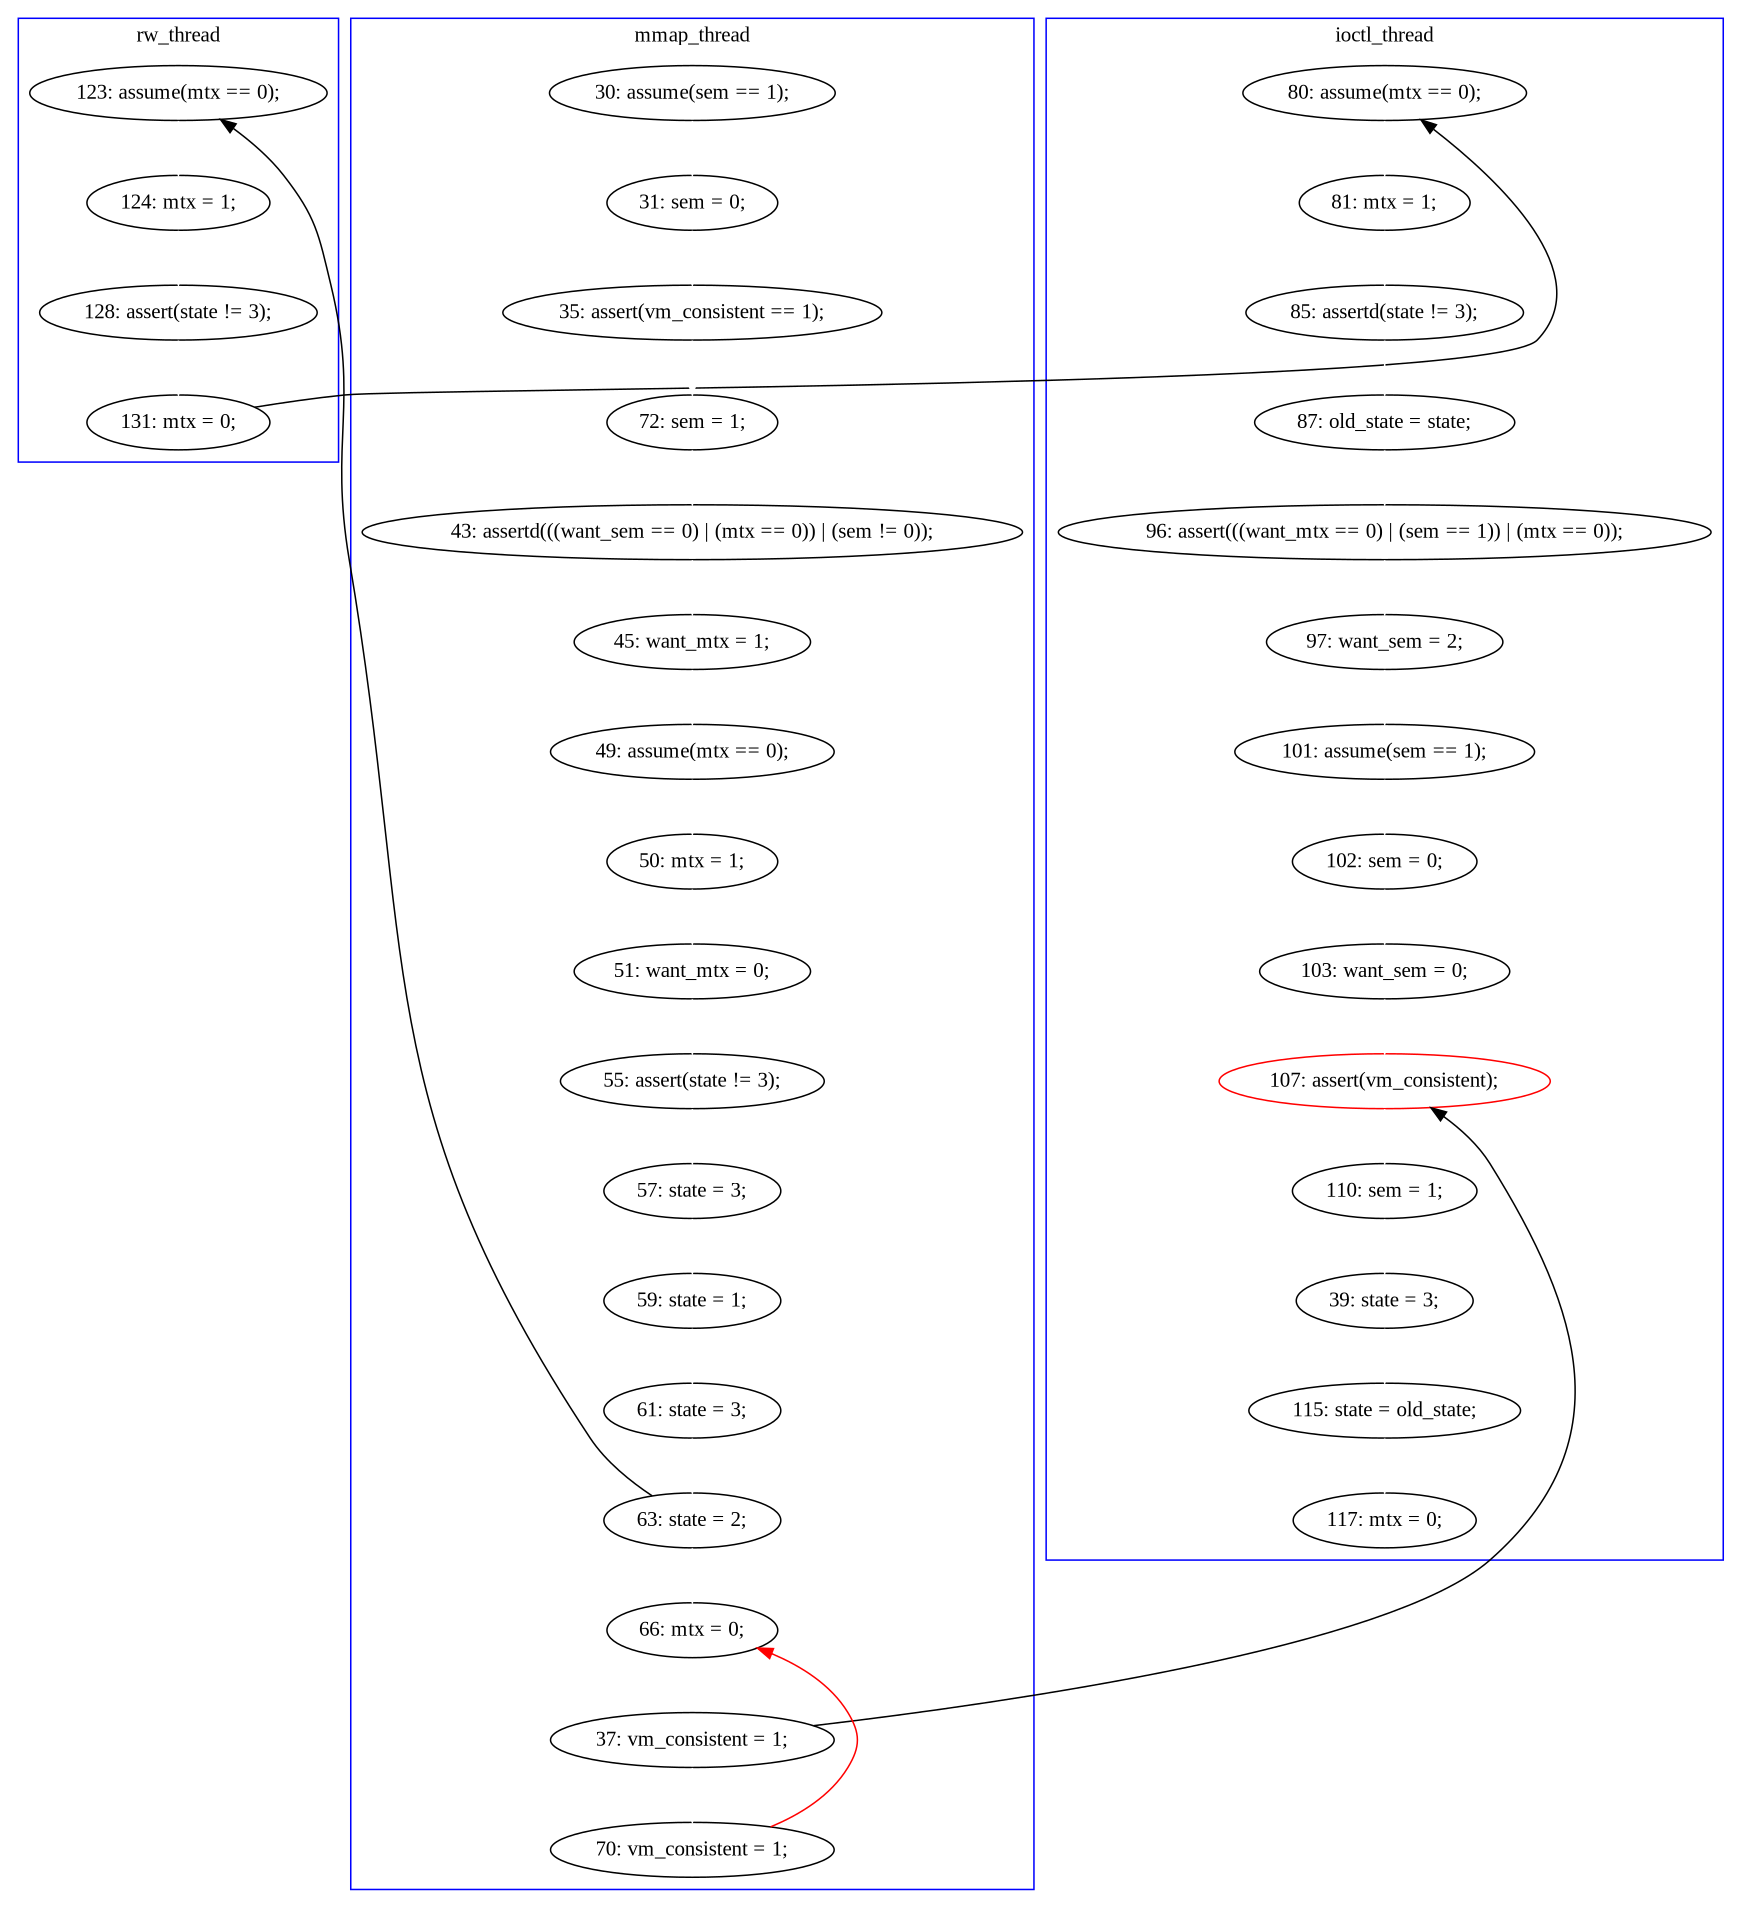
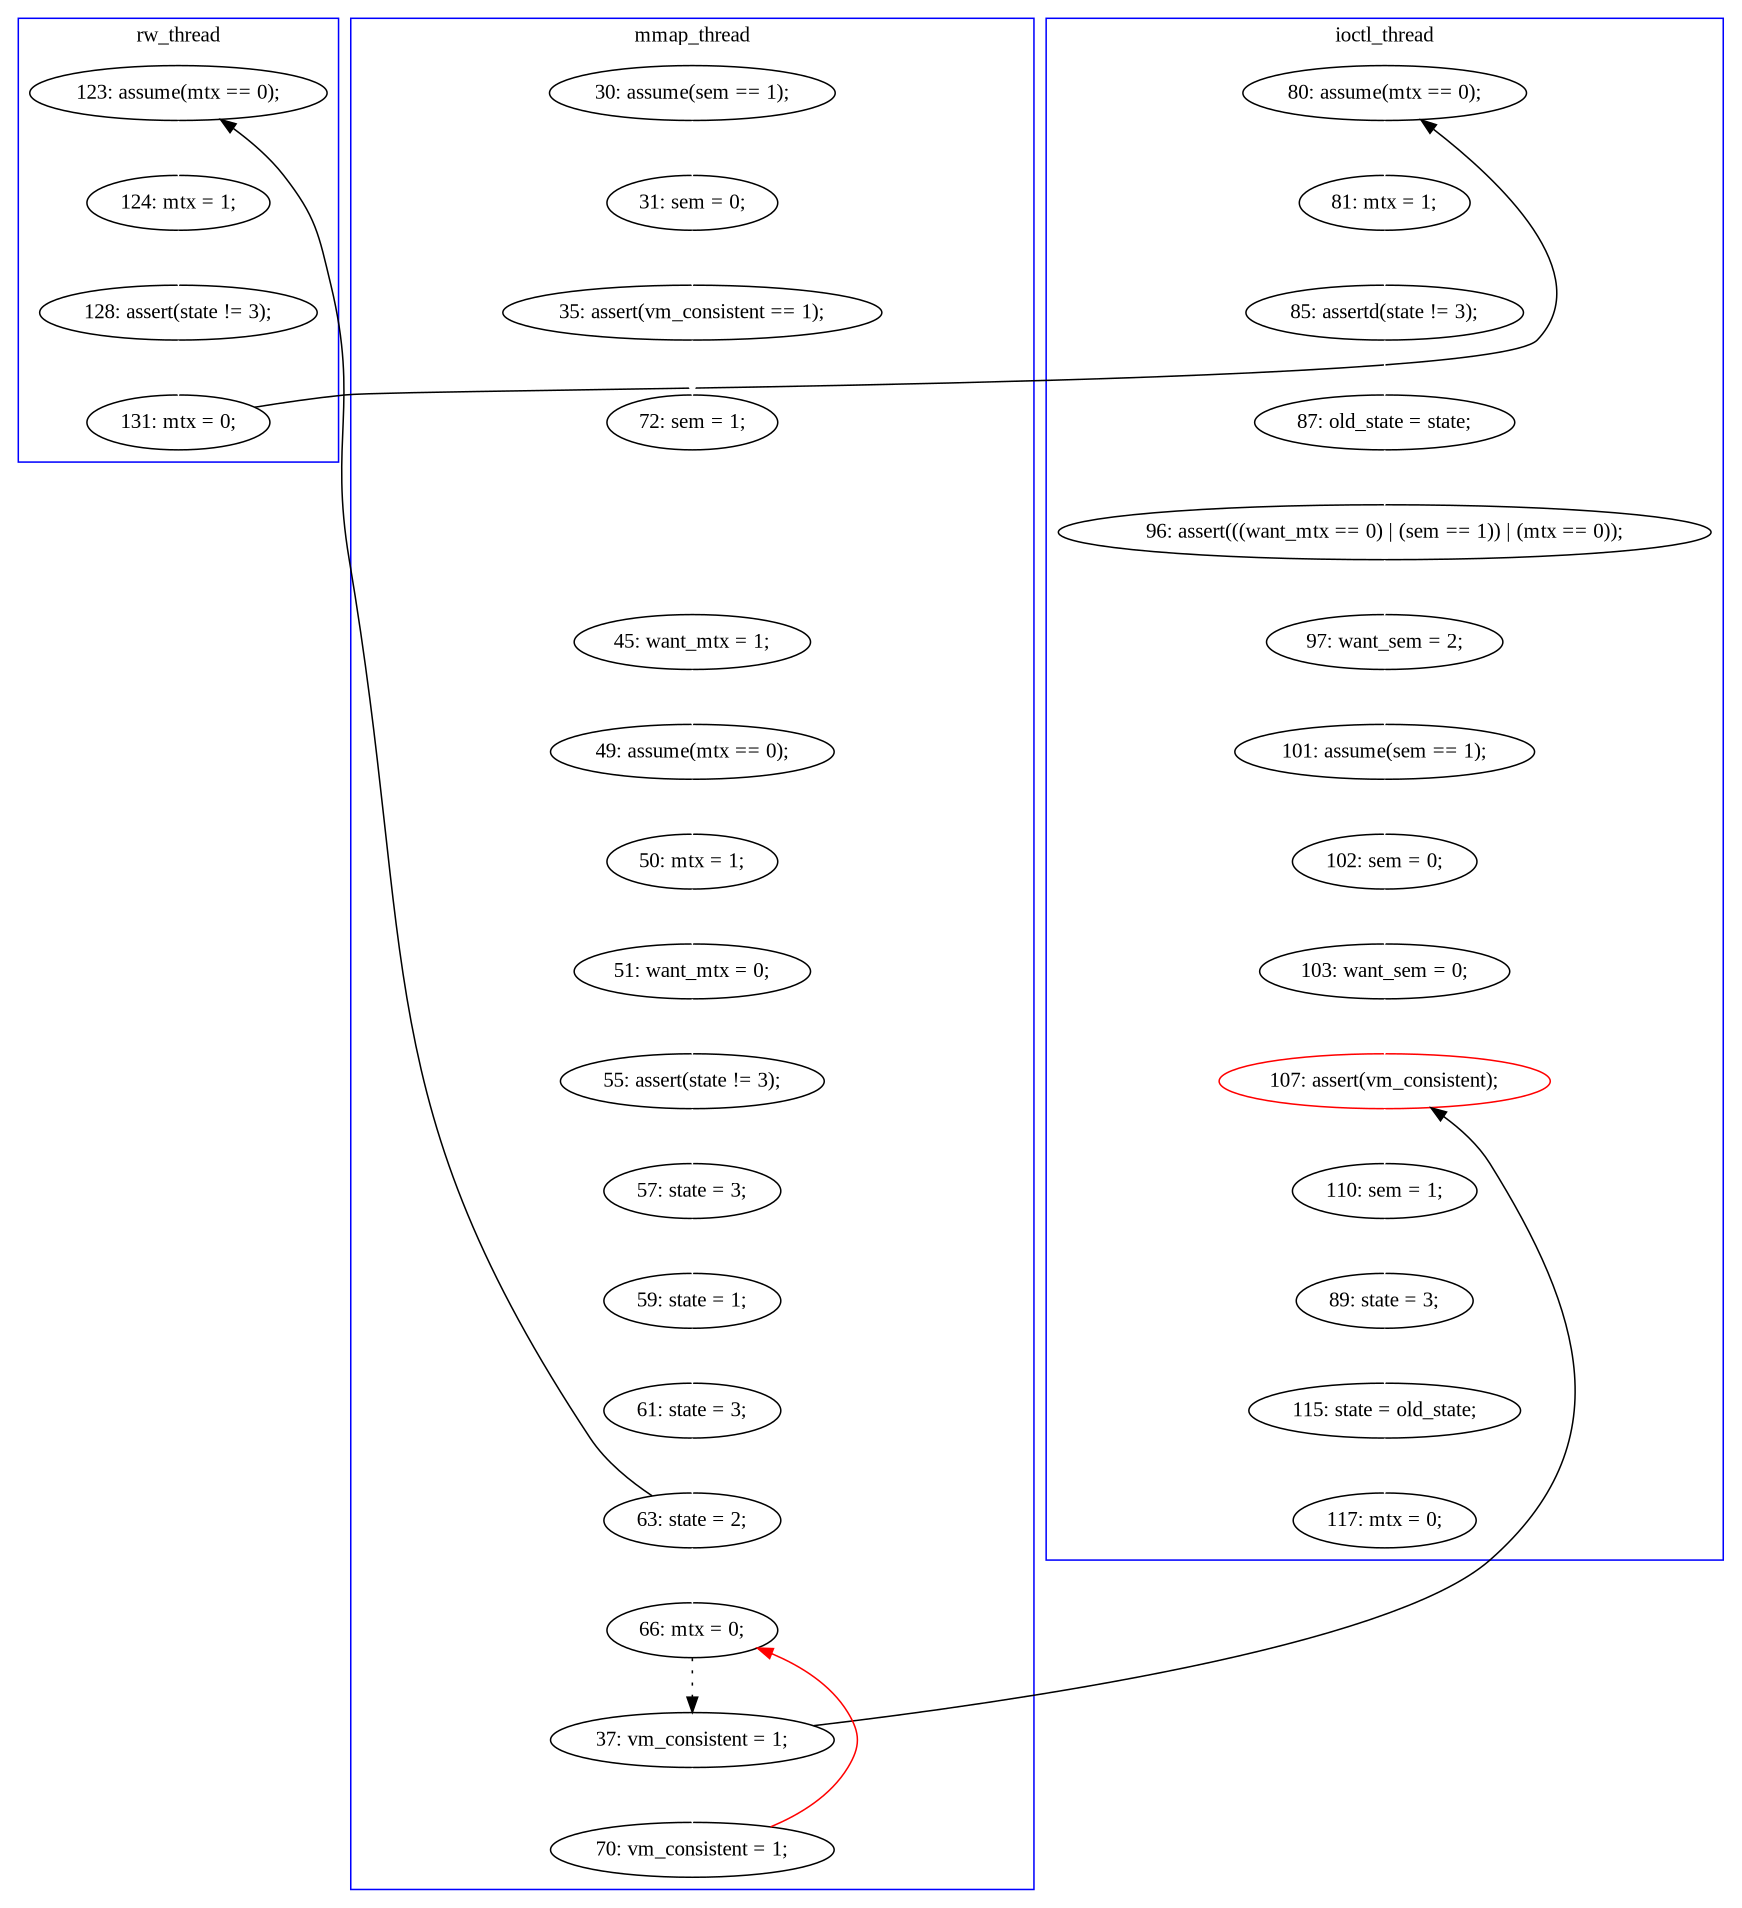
(692, 532) -> none
(1385, 1301) -> (1385, 1301)
none -> (692, 1678)
